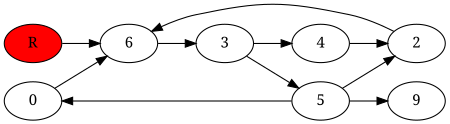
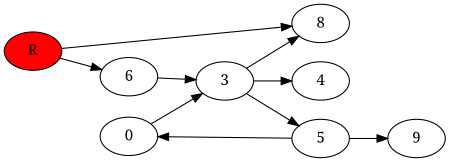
none -> (321, 23)
(417, 43) -> none
(76, 75) -> (172, 111)
